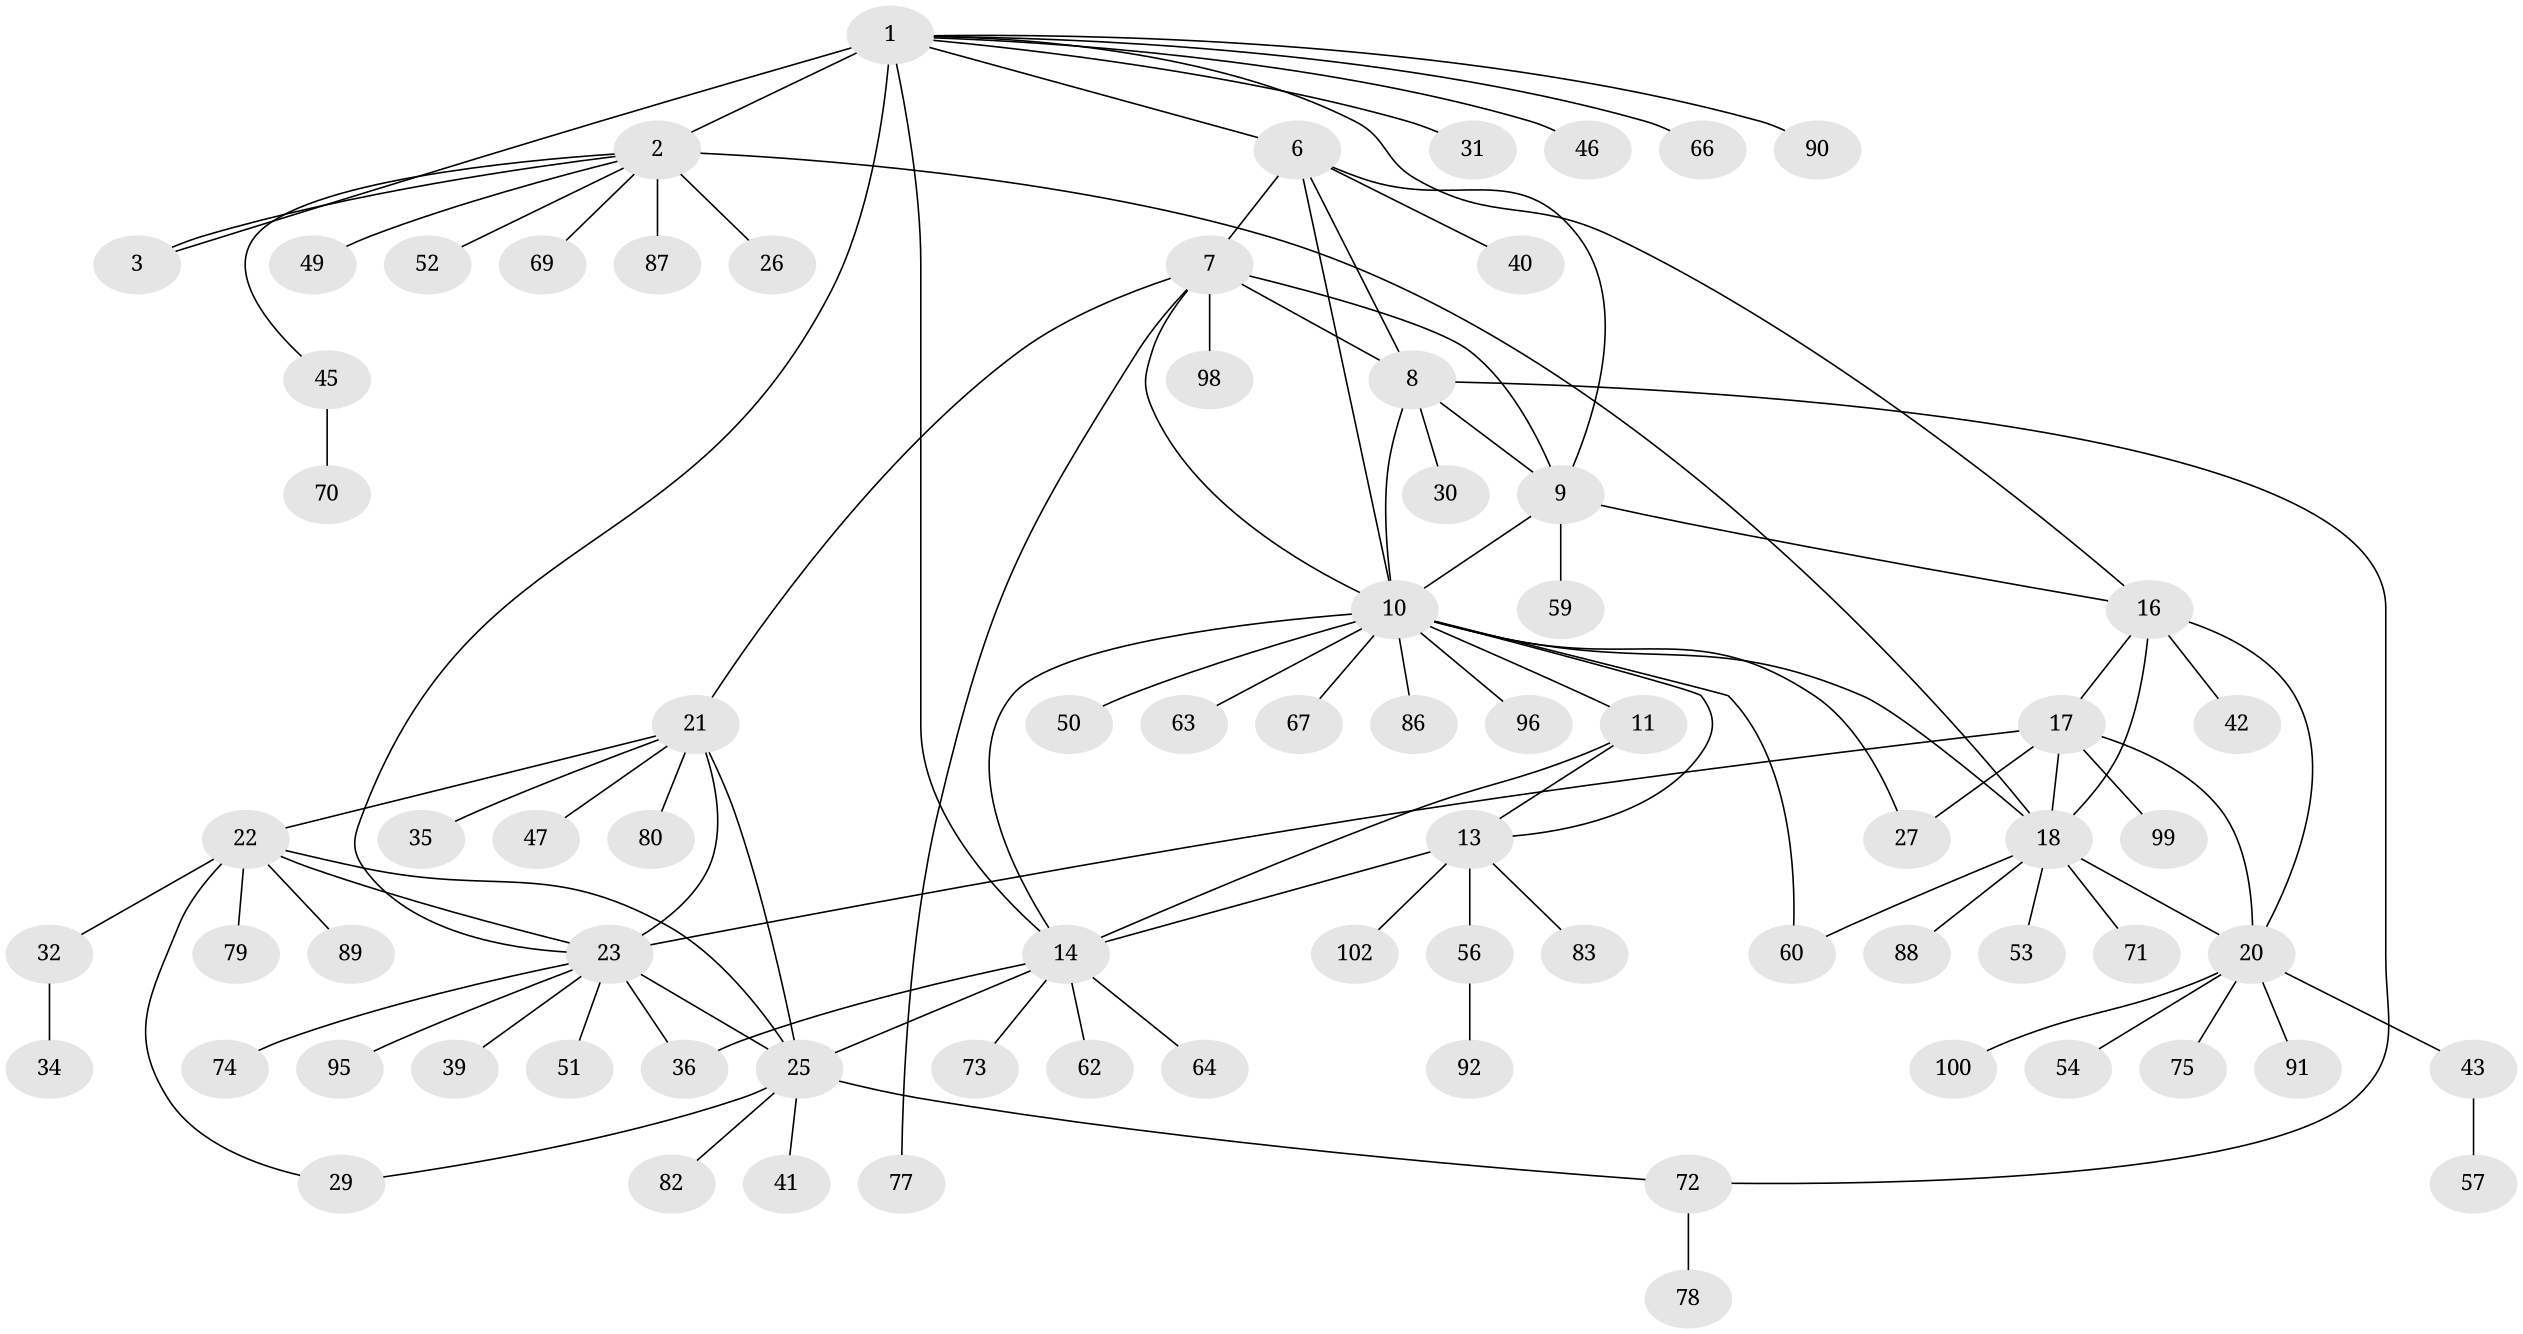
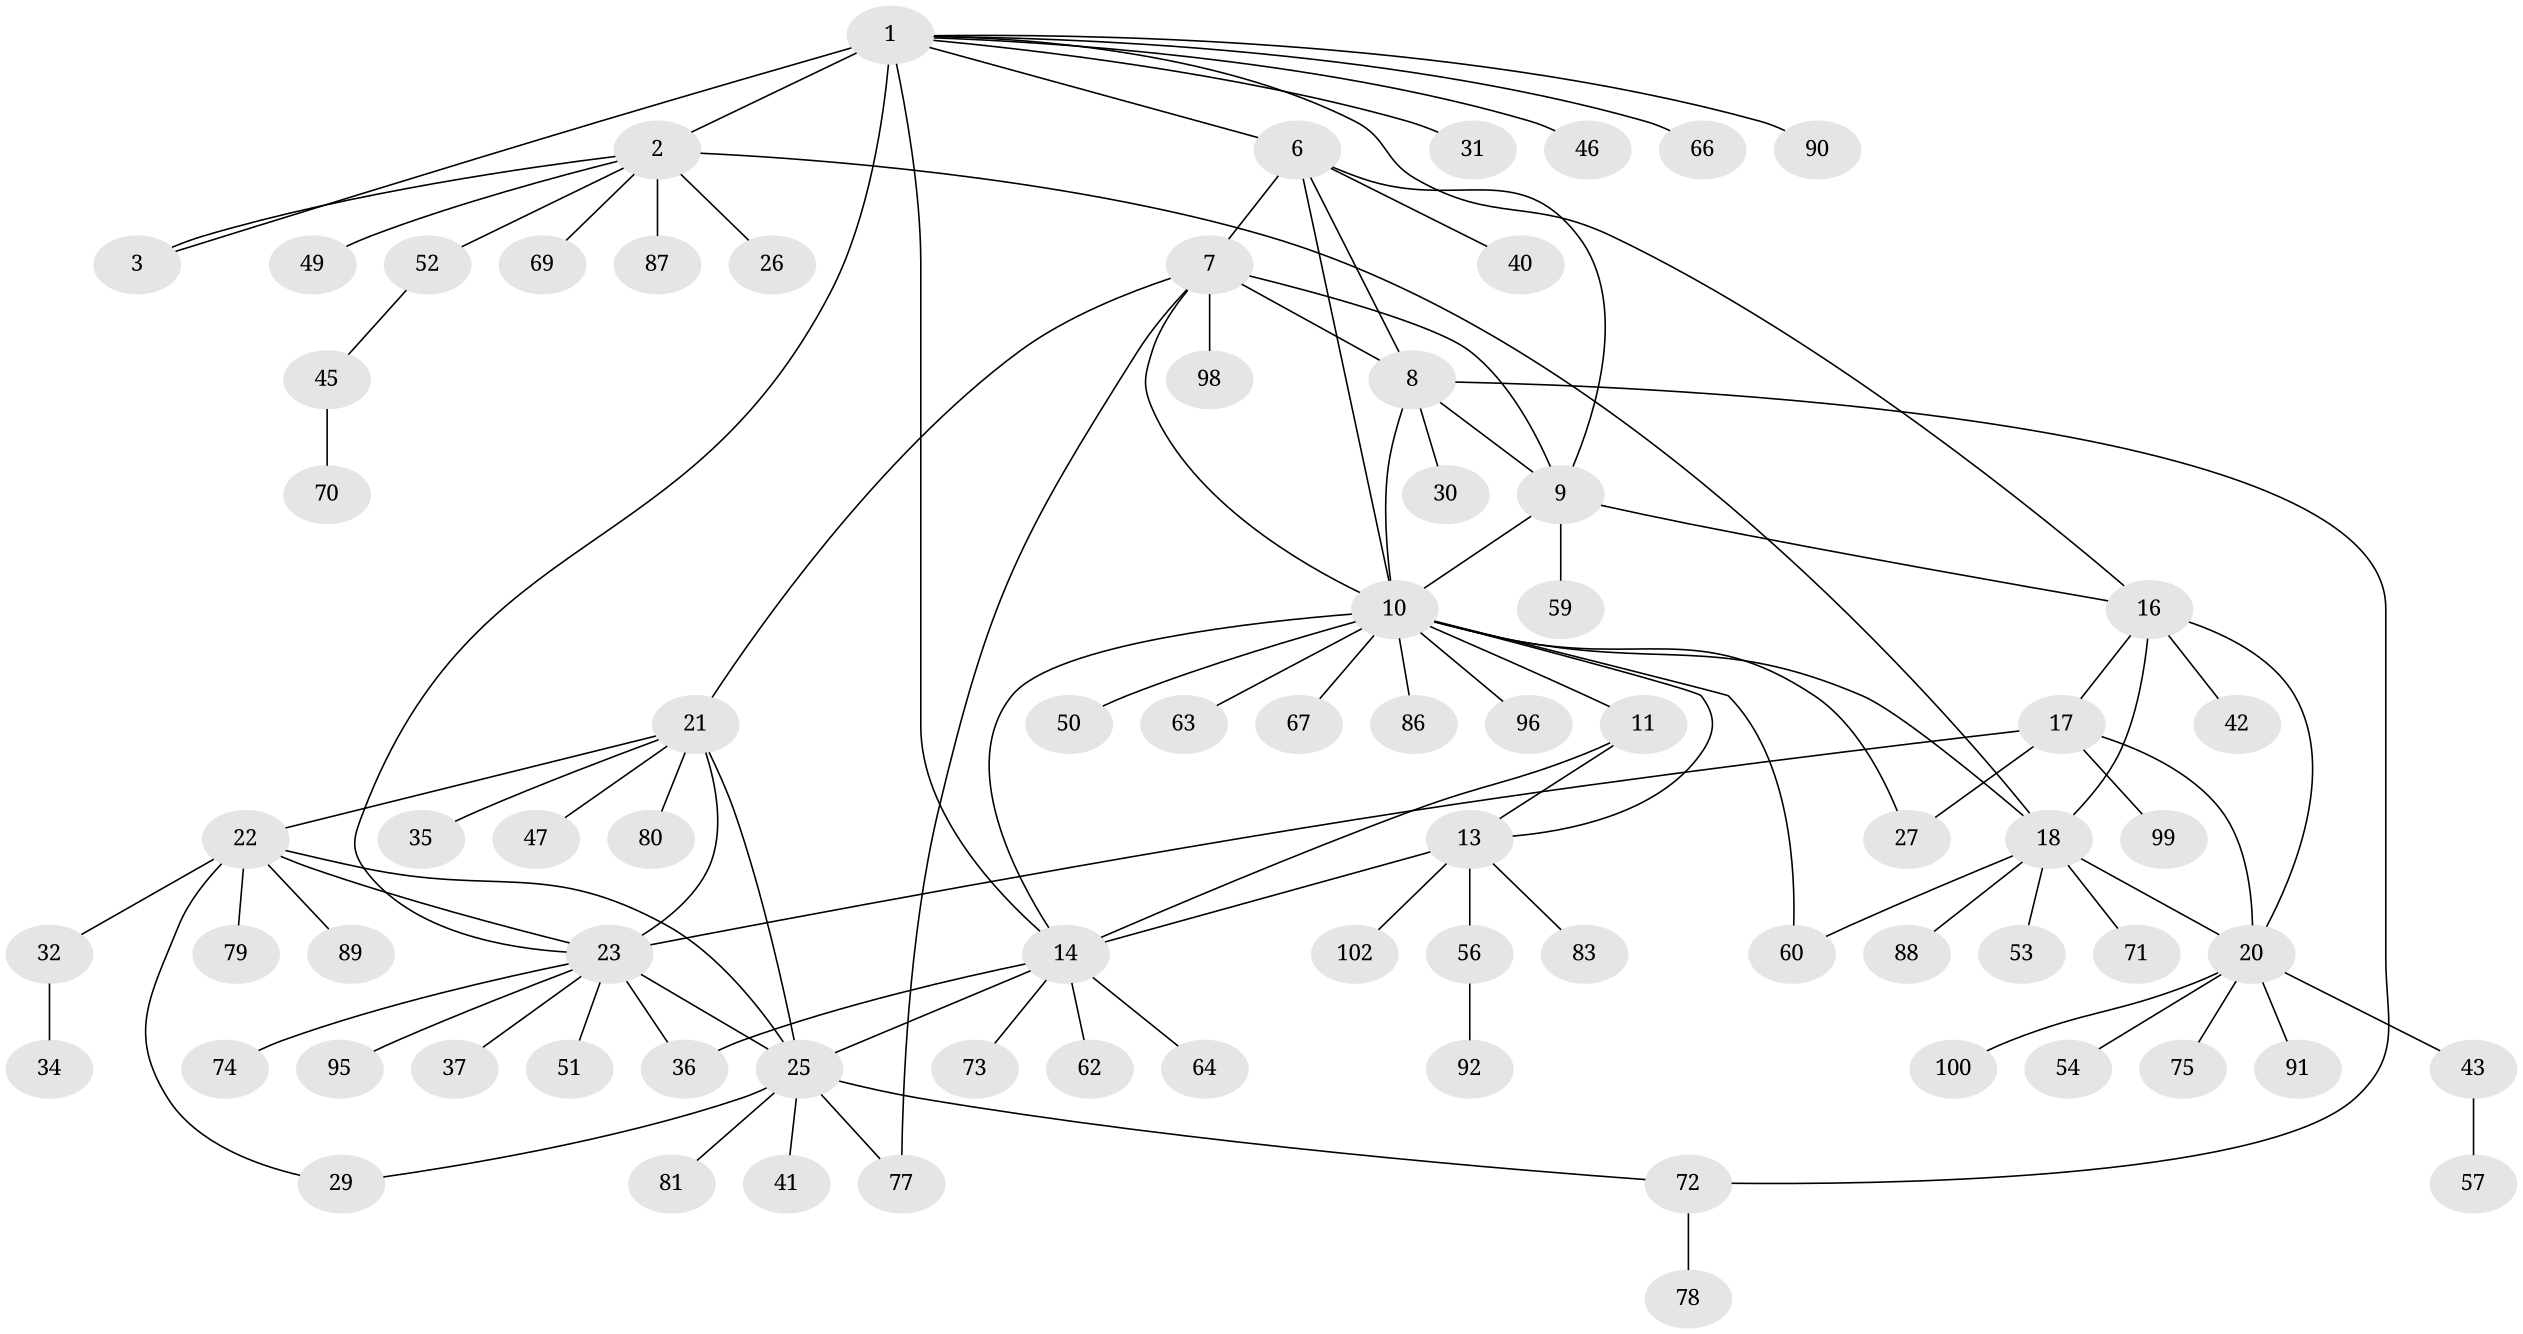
(249, 247) -> (377, 322)
(2055, 782) -> none
(455, 1069) -> (455, 1069)
none -> (851, 1127)
(672, 1184) -> (672, 1184)
